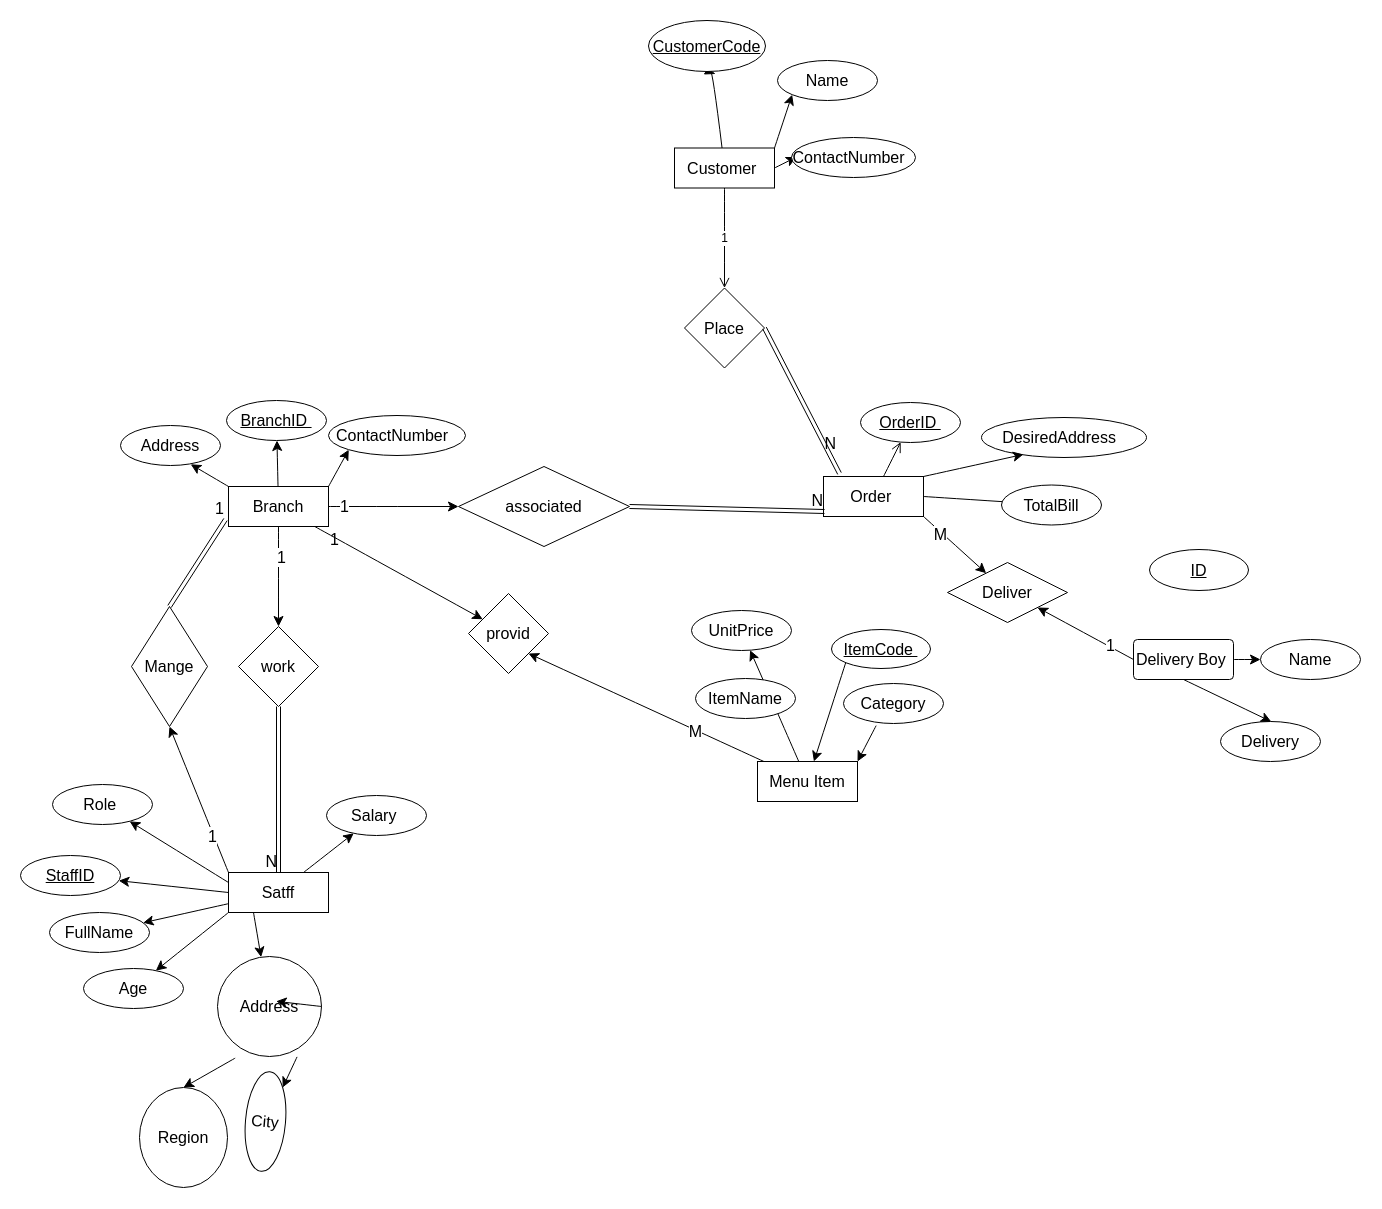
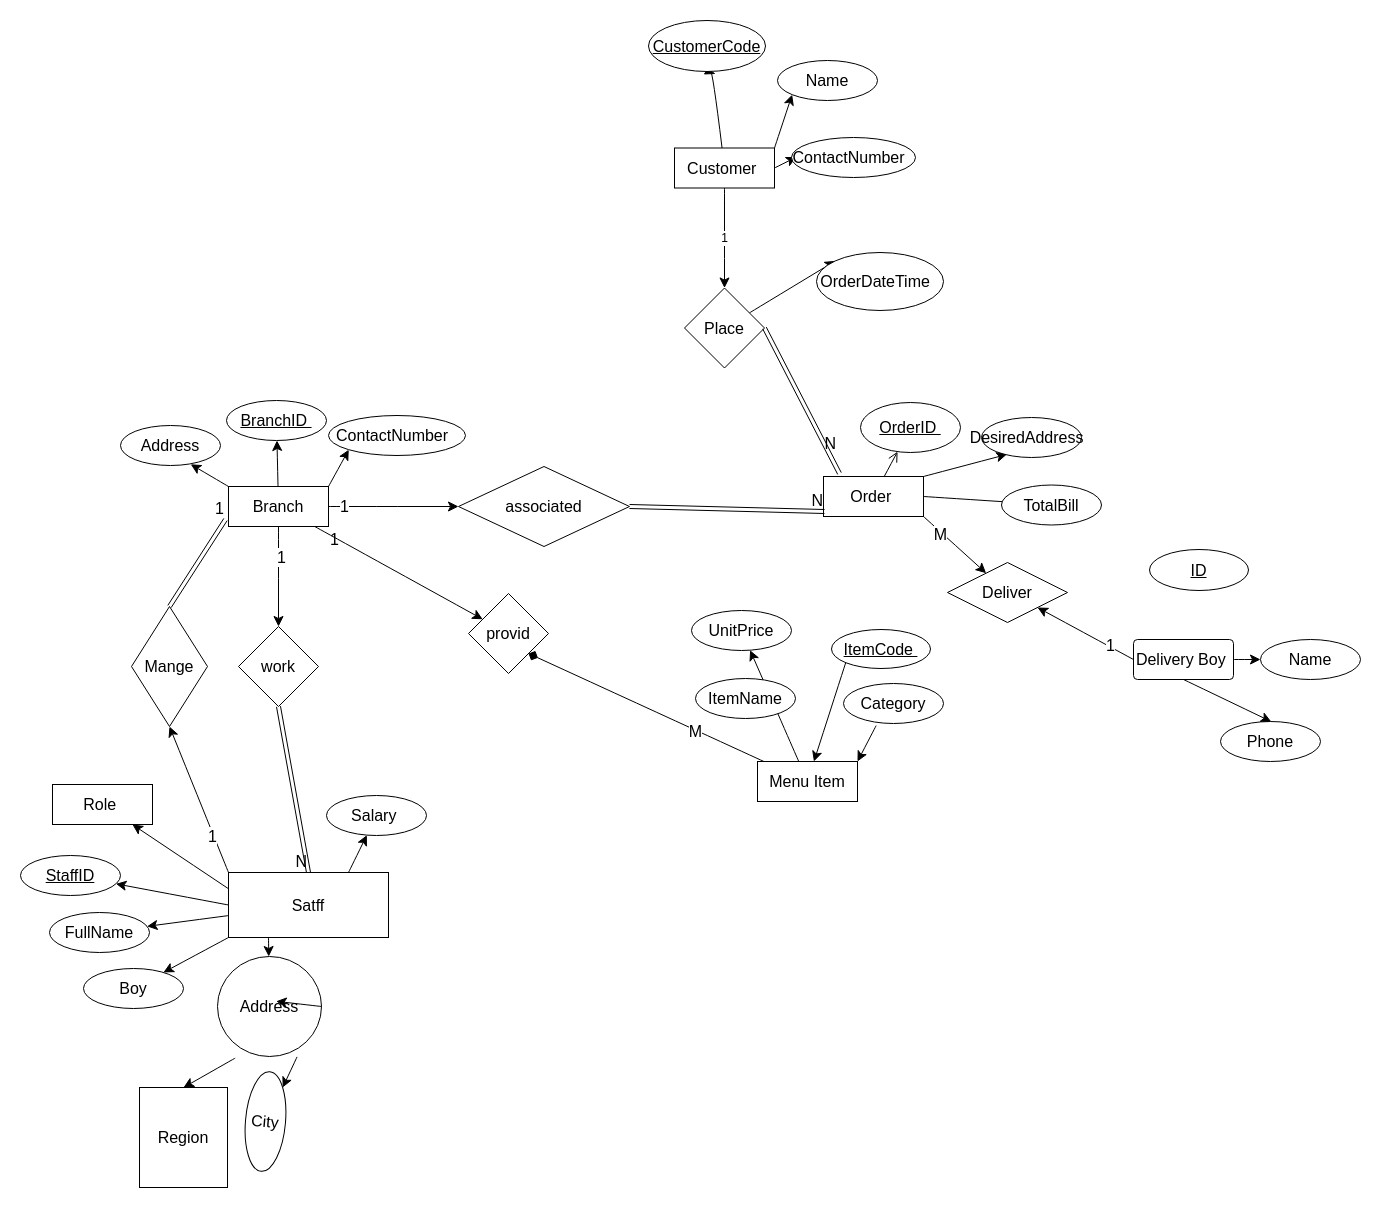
(725, 281) -> (725, 278)
none -> (880, 282)
none -> (789, 289)
(911, 423) -> (911, 428)
(1064, 438) -> (1032, 438)
(537, 657) -> (537, 658)
(1271, 742) -> (1271, 742)
(103, 805) -> (103, 805)
(279, 893) -> (309, 905)
(134, 989) -> (134, 989)
(184, 1138) -> (184, 1138)
